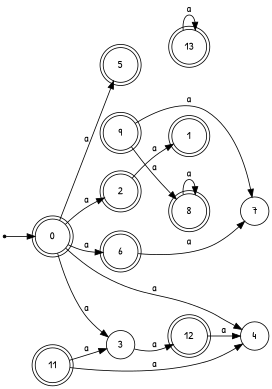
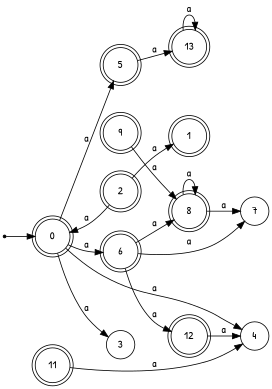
none -> (151, 57)
(213, 116) -> (220, 211)
(80, 212) -> (95, 219)
none -> (151, 233)
(150, 351) -> (139, 302)
(84, 356) -> none
